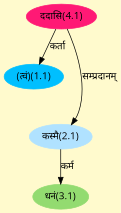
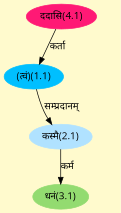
(81, 73) -> (41, 104)
